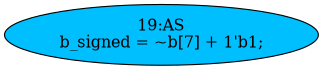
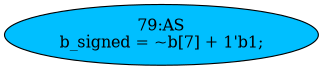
(161, 35) -> (161, 35)
